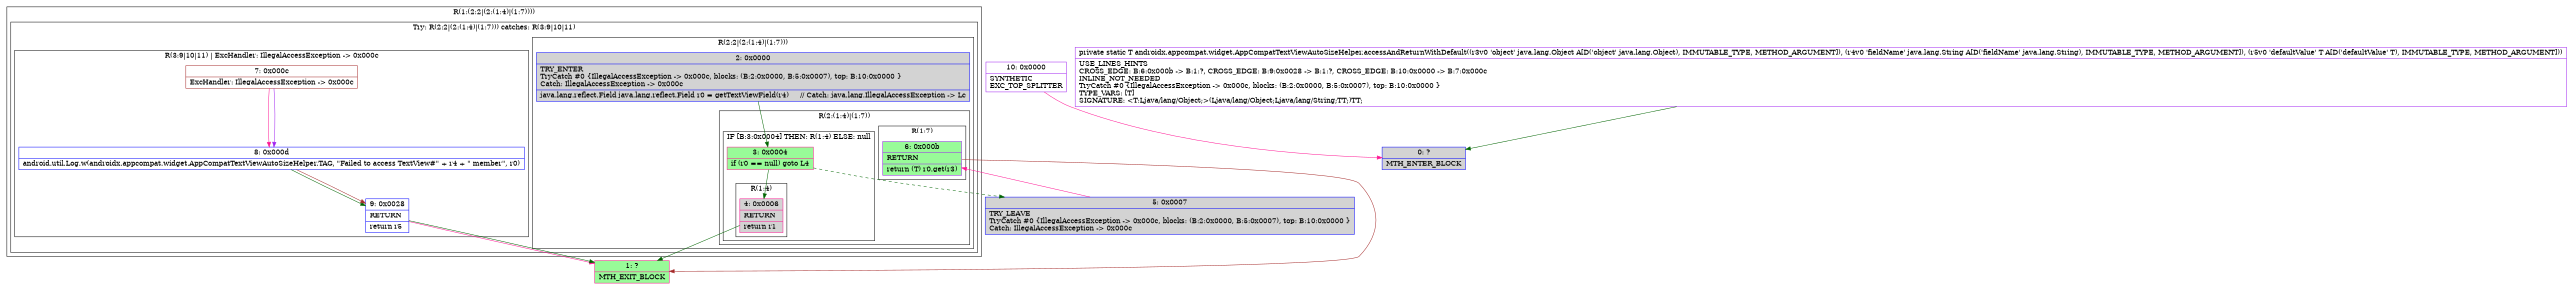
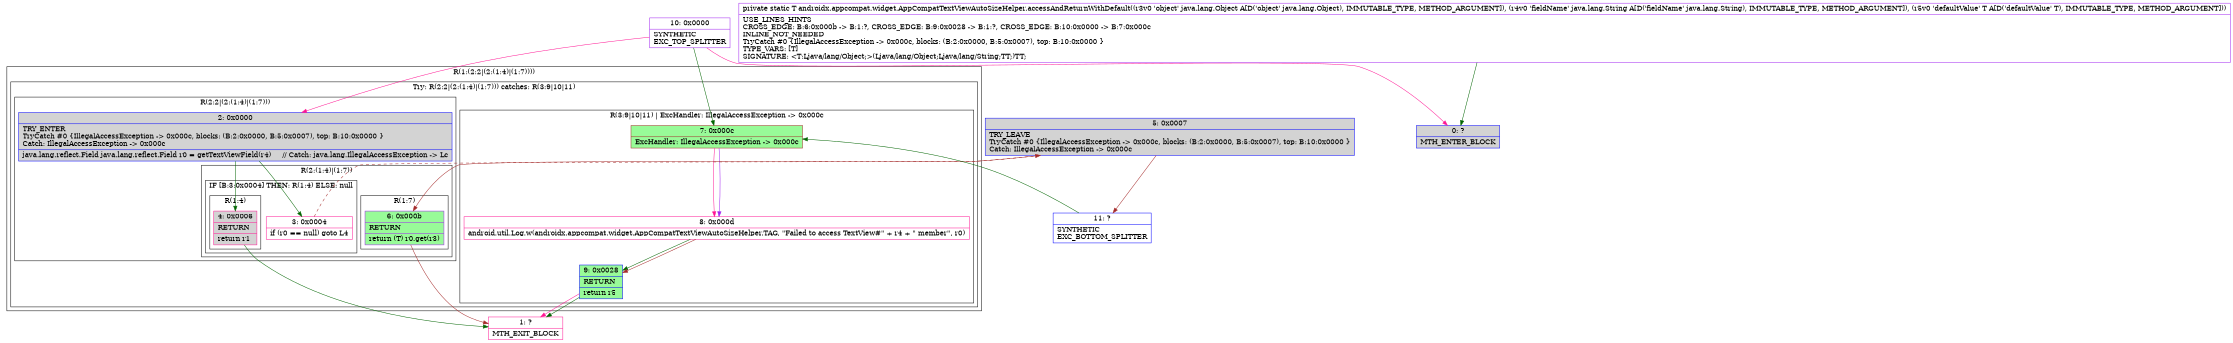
none -> (476, 63)
(272, 77) -> (717, 137)
none -> (704, 86)
(272, 158) -> (717, 228)
(770, 158) -> (309, 228)
(767, 180) -> (235, 184)
(1028, 183) -> (719, 161)
(906, 184) -> (663, 162)
(387, 216) -> (601, 282)
none -> (1102, 228)
(632, 272) -> (526, 328)
